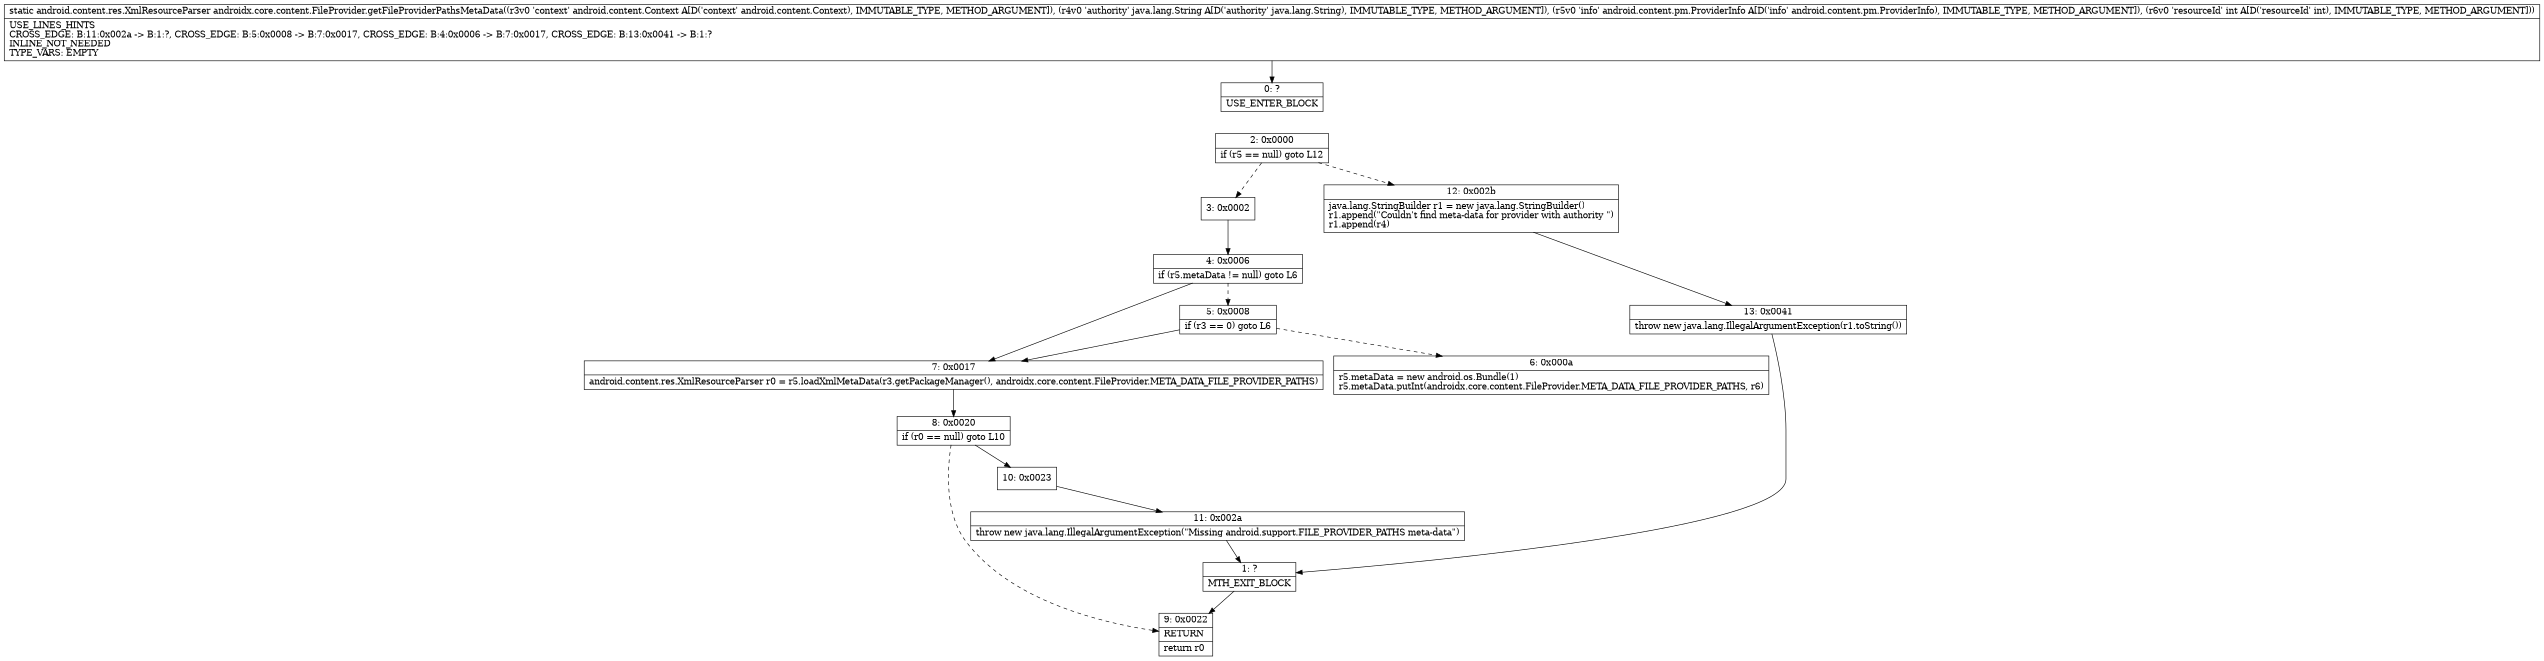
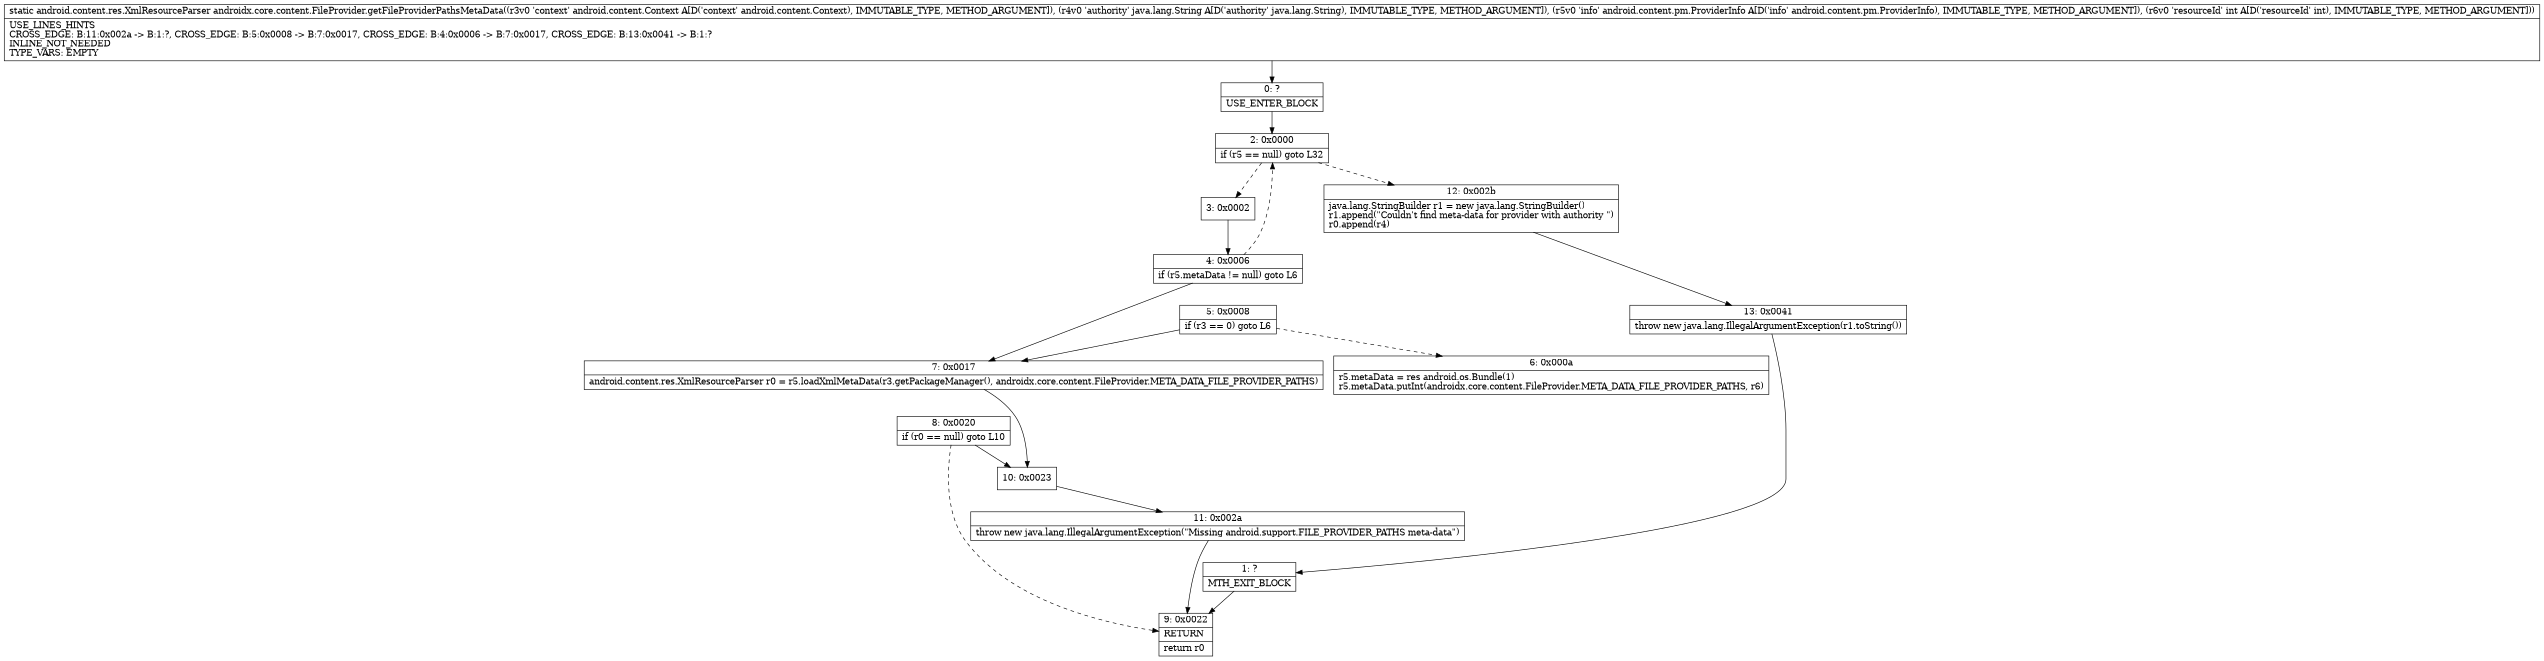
none -> (1272, 120)
(1272, 155) -> (1272, 155)
(1359, 225) -> (1359, 225)
(1228, 291) -> (1267, 215)
(1429, 378) -> (1427, 378)
(954, 400) -> (1017, 419)
(1232, 549) -> (1194, 573)
